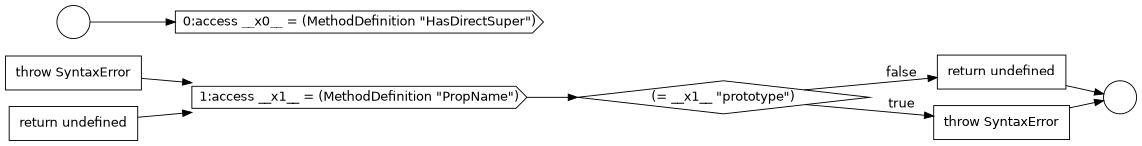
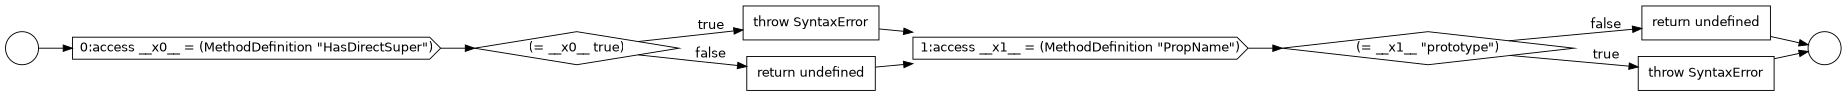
none -> (577, 48)
